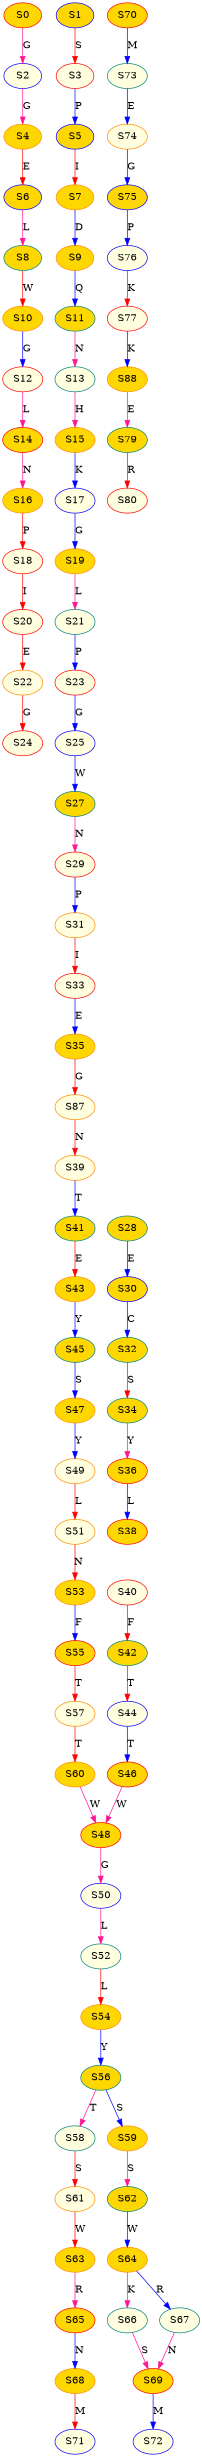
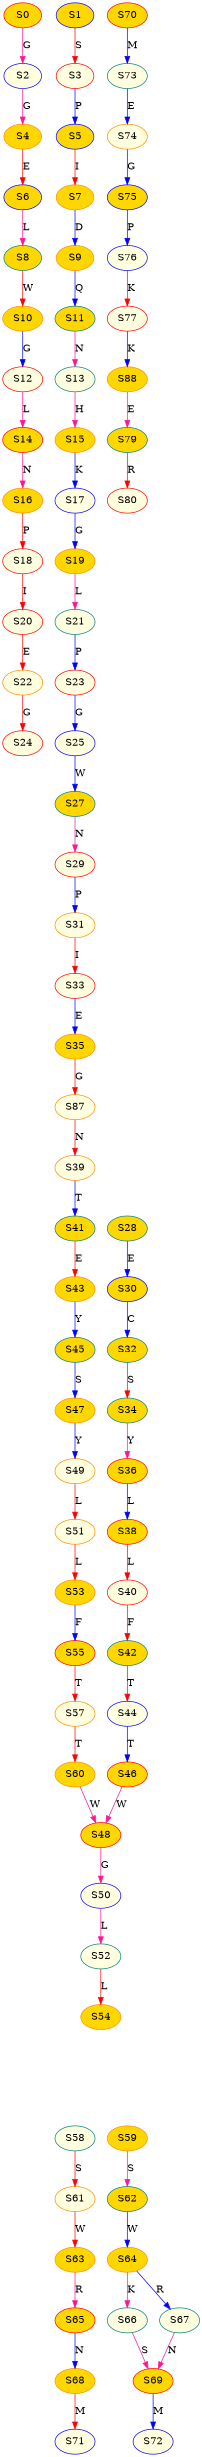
none -> (127, 1559)
(79, 1562) -> (79, 1562)
(101, 2078) -> none
